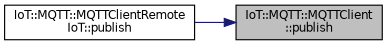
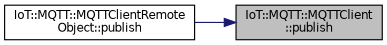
(100, 22) -> (100, 22)
